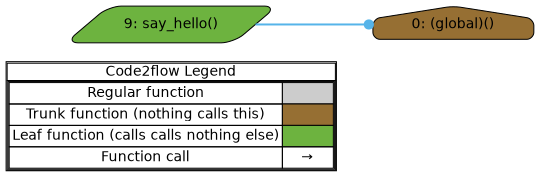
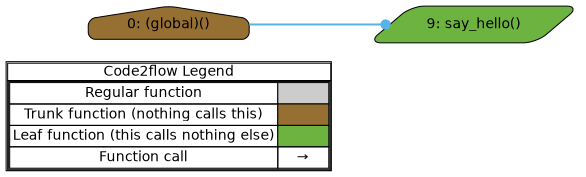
(310, 24) -> (315, 24)
(146, 136) -> (144, 136)
